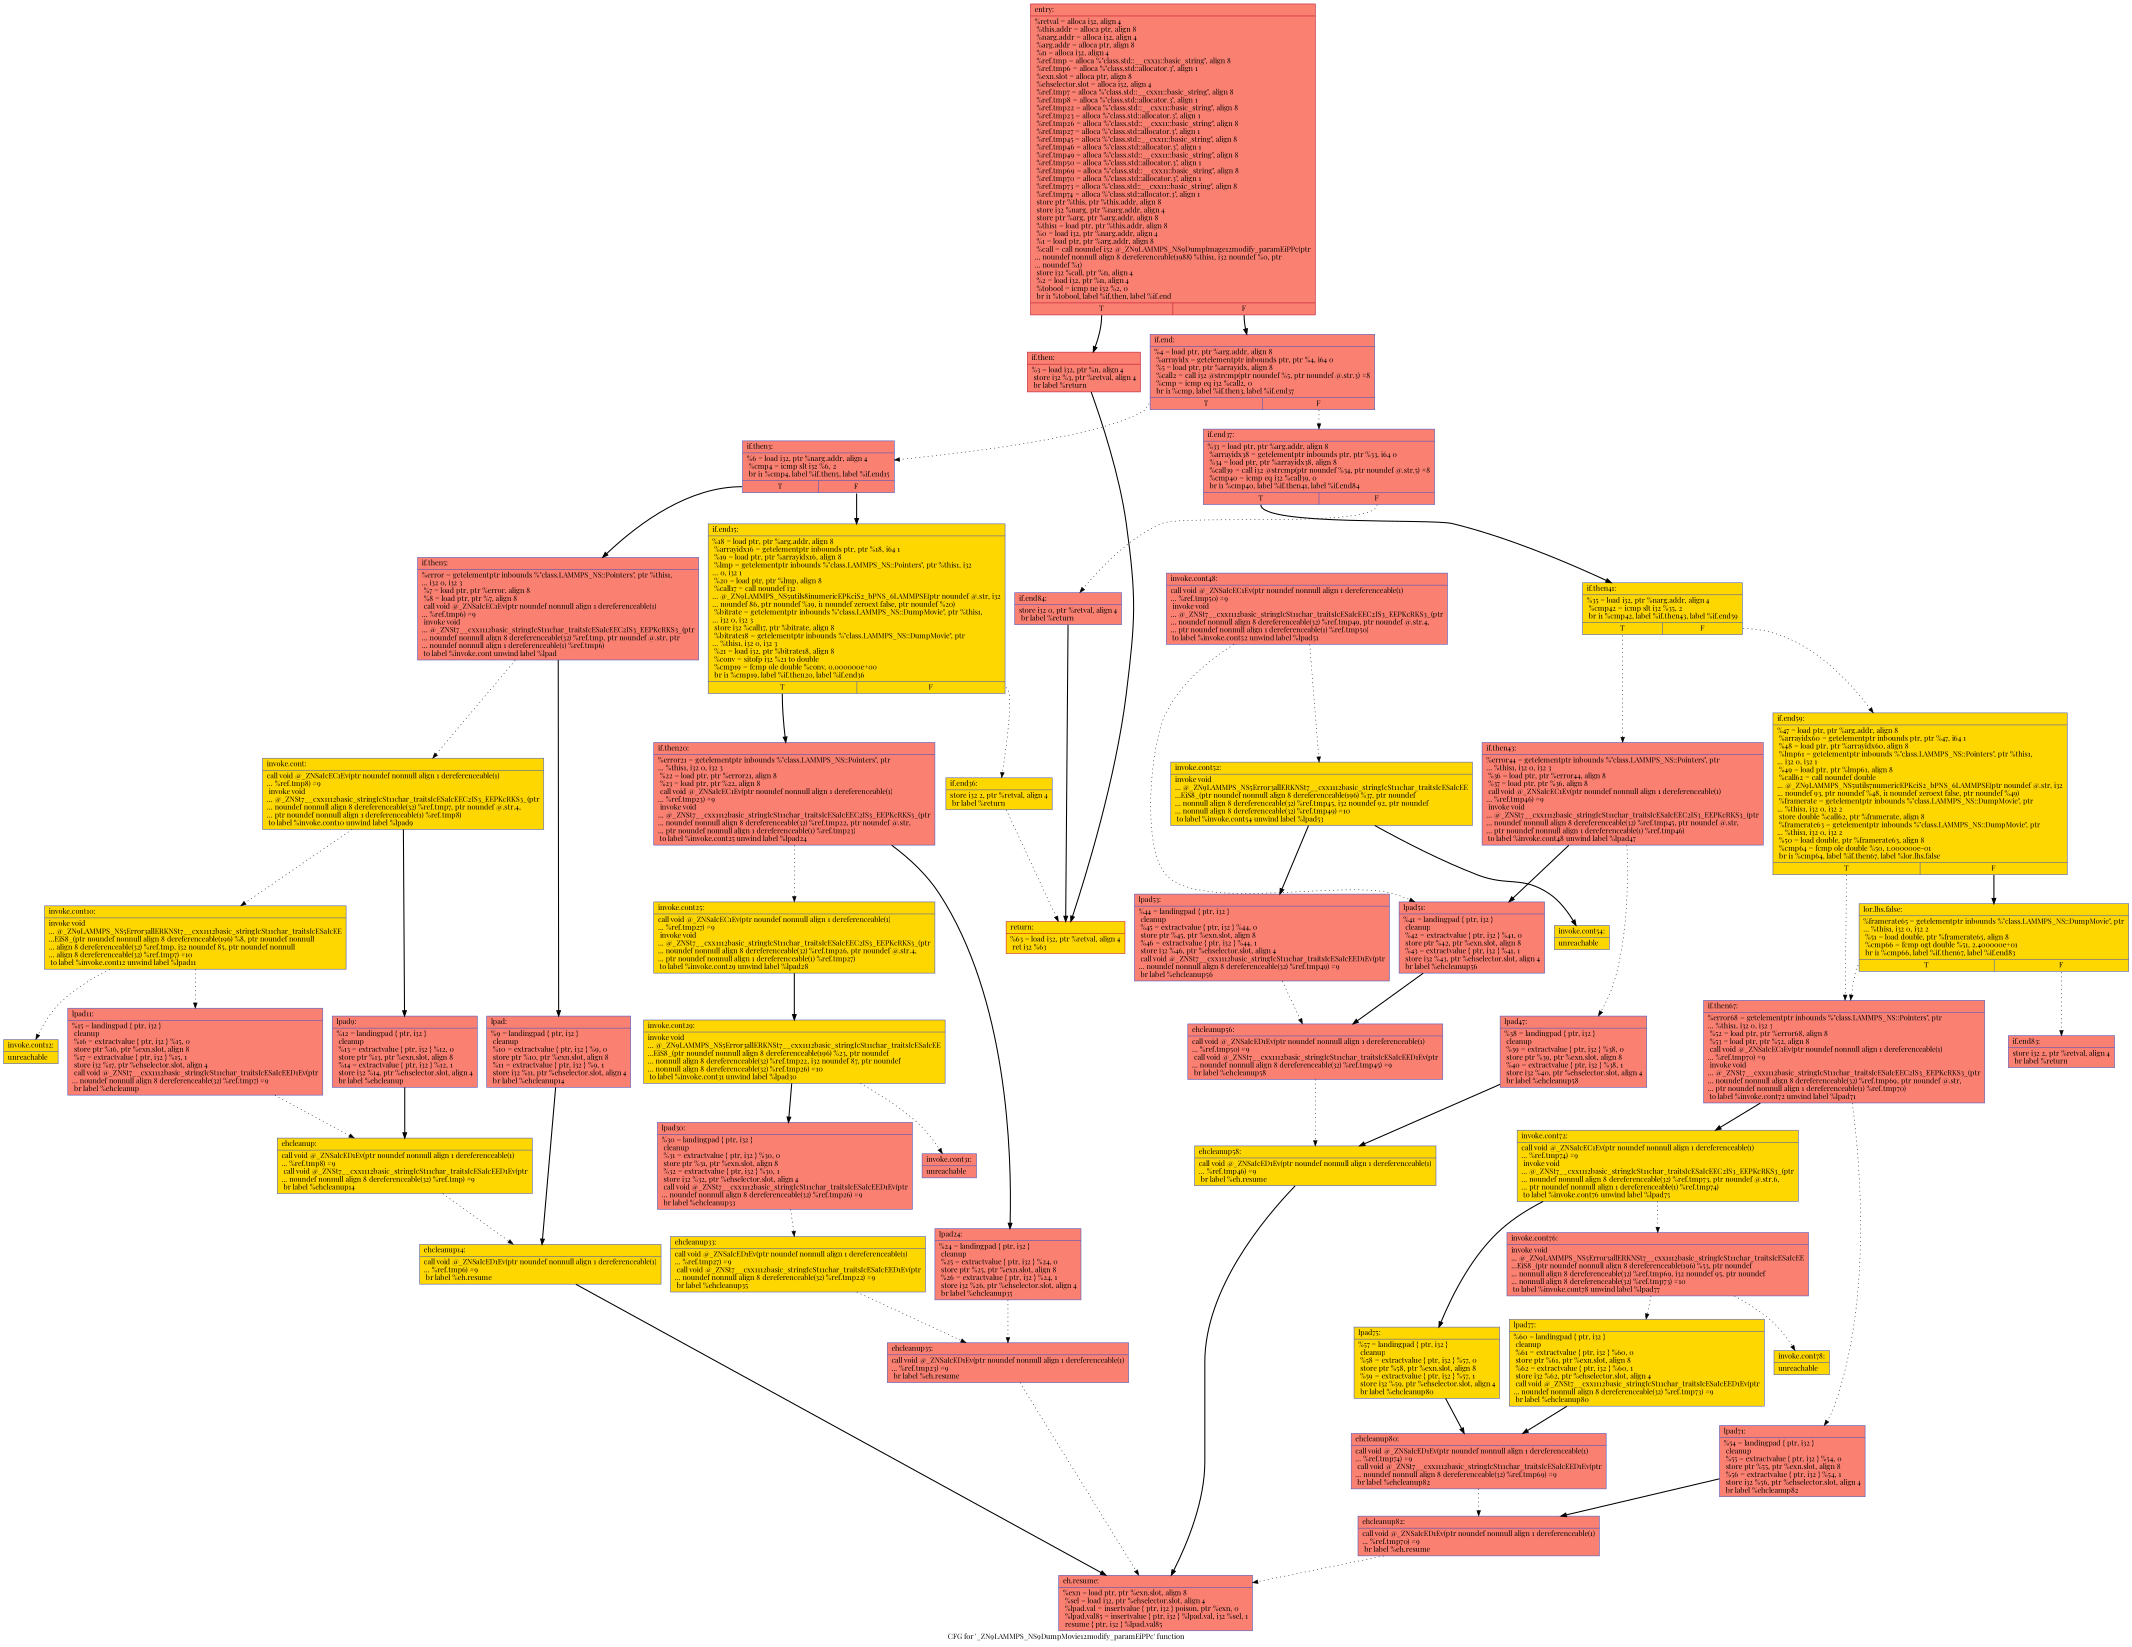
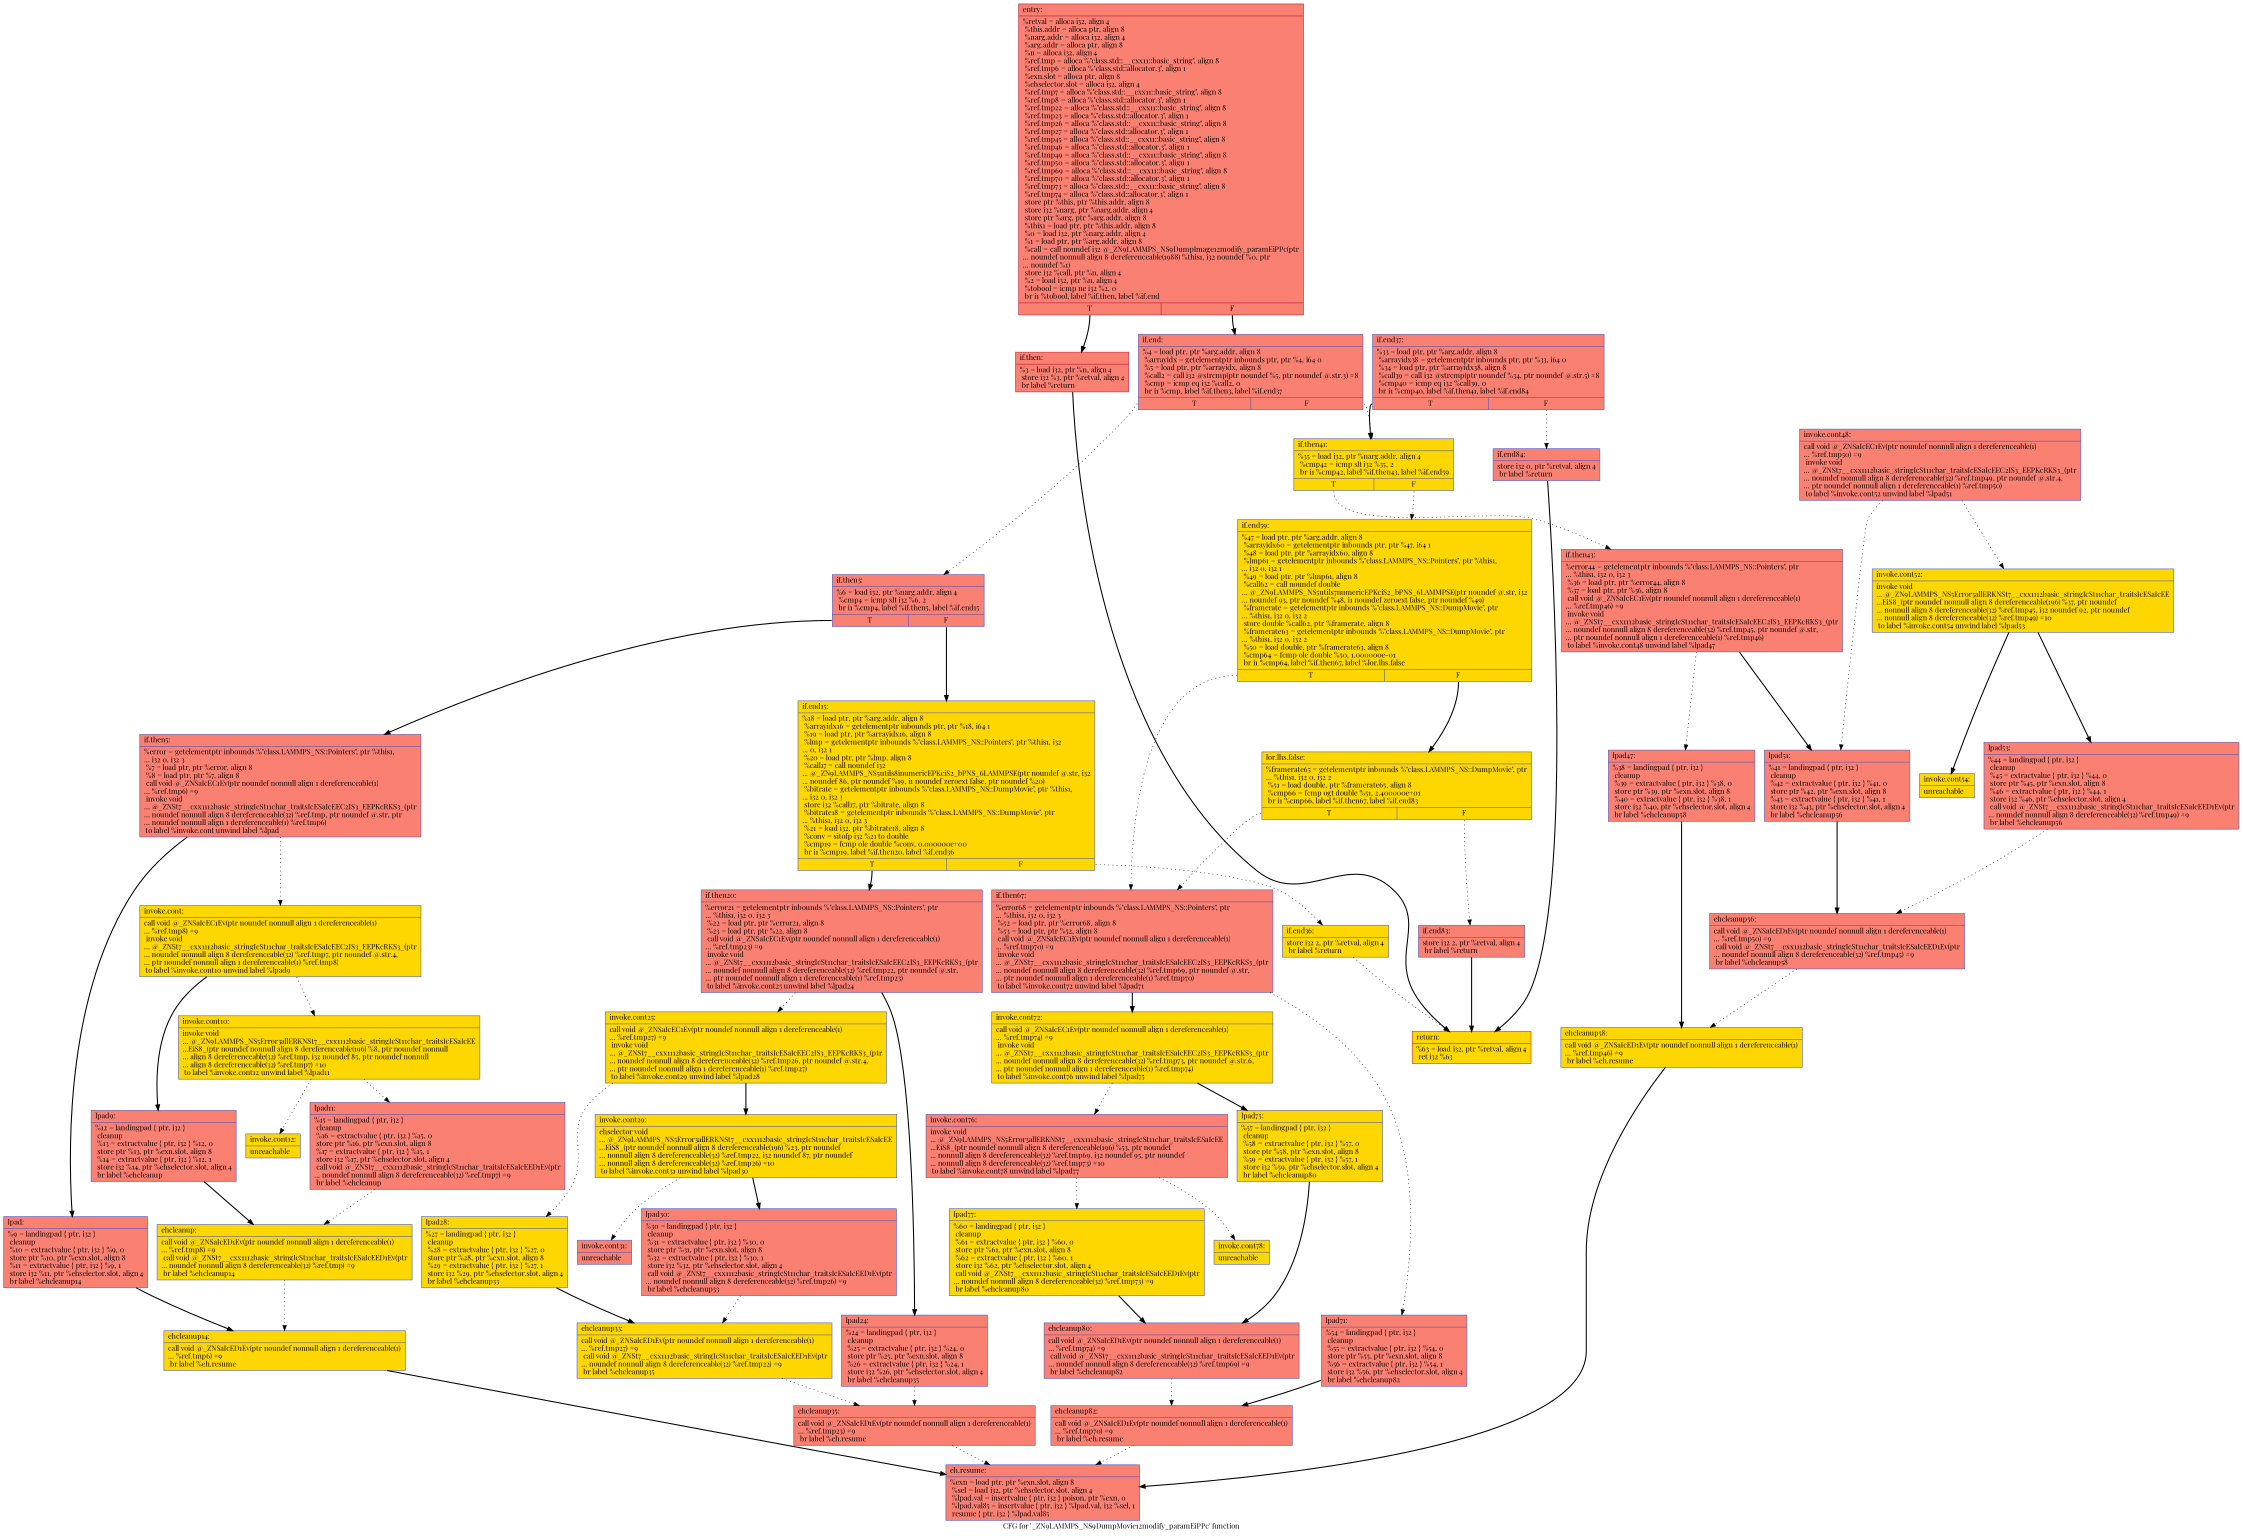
(1319, 417) -> (1369, 418)
none -> (1472, 992)
(666, 1038) -> (624, 1132)
none -> (495, 1252)
